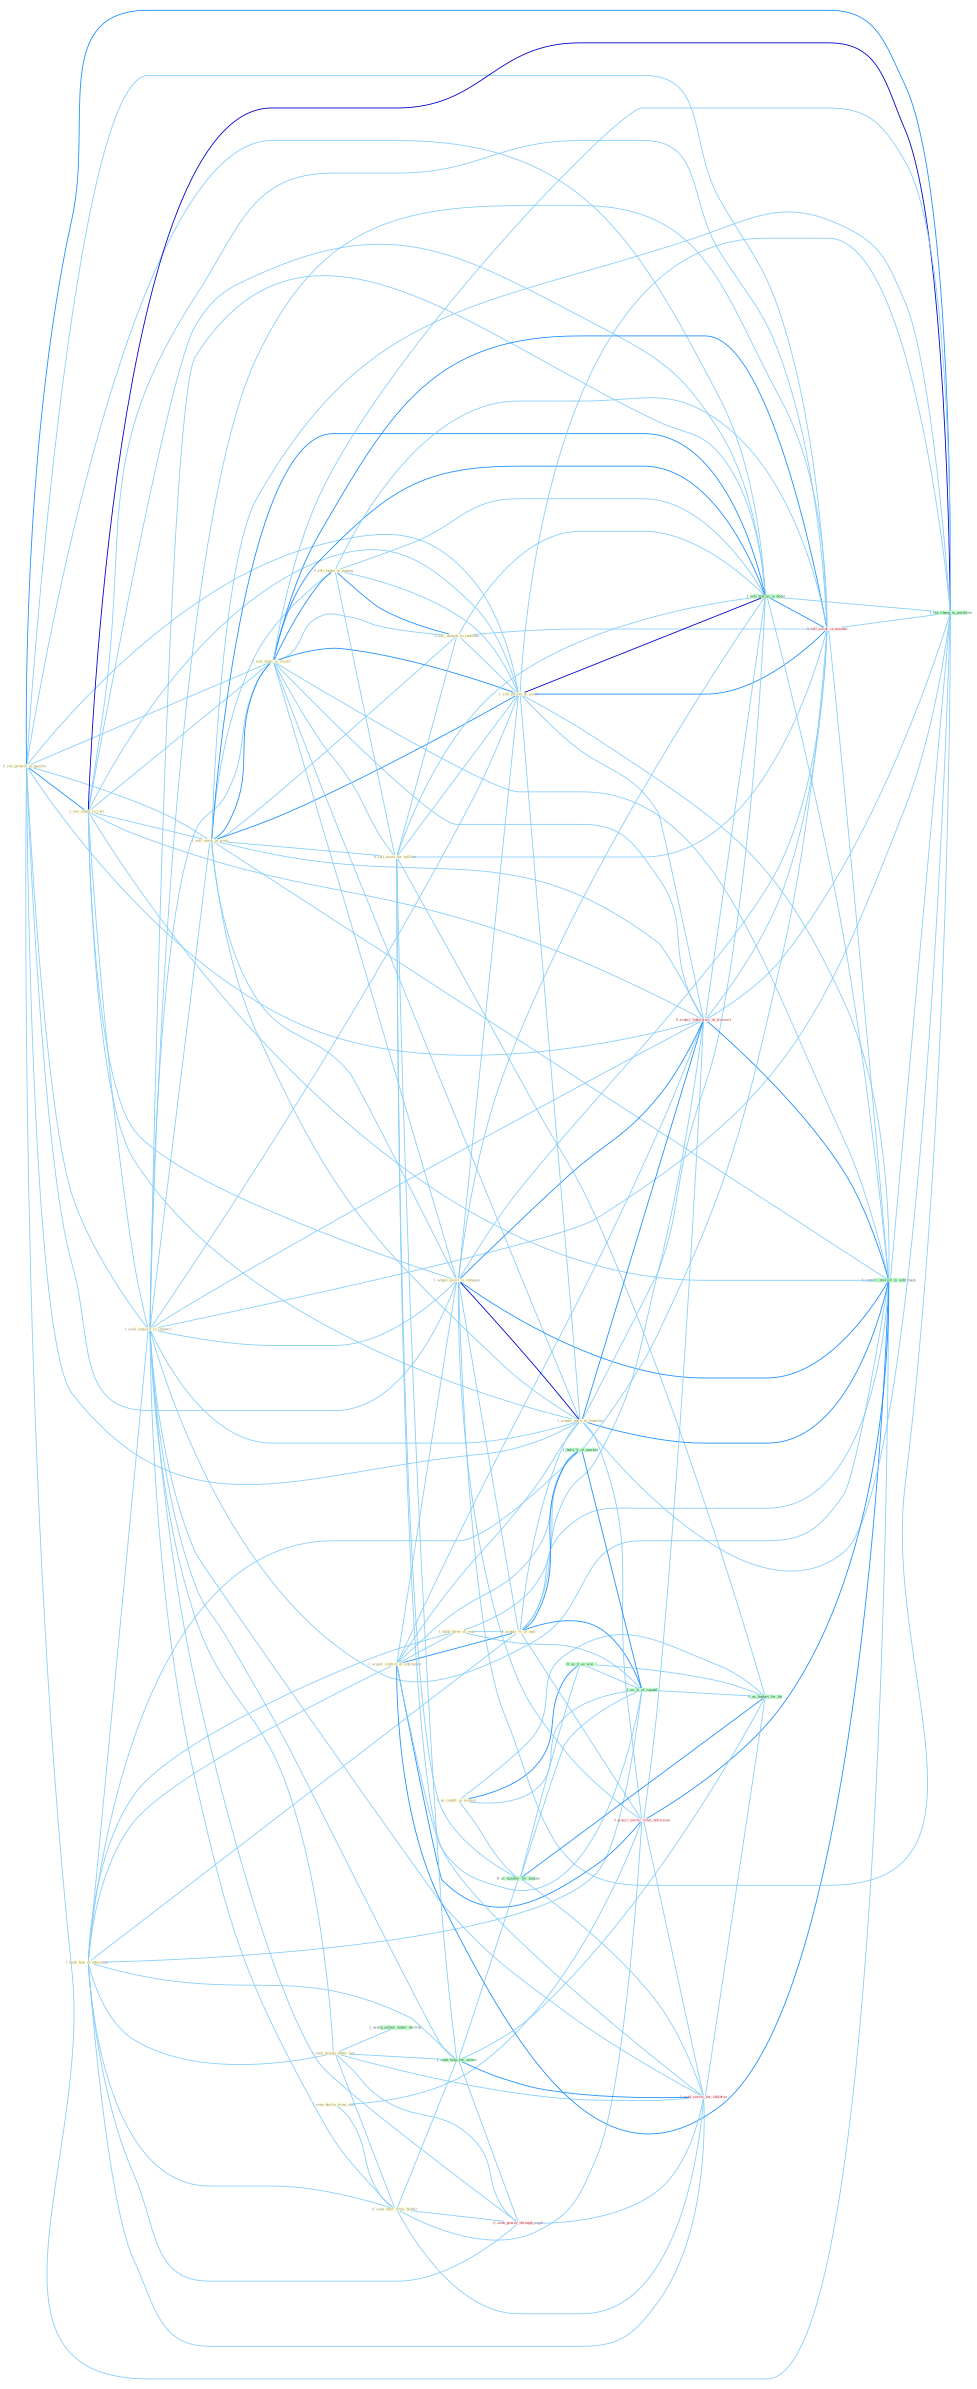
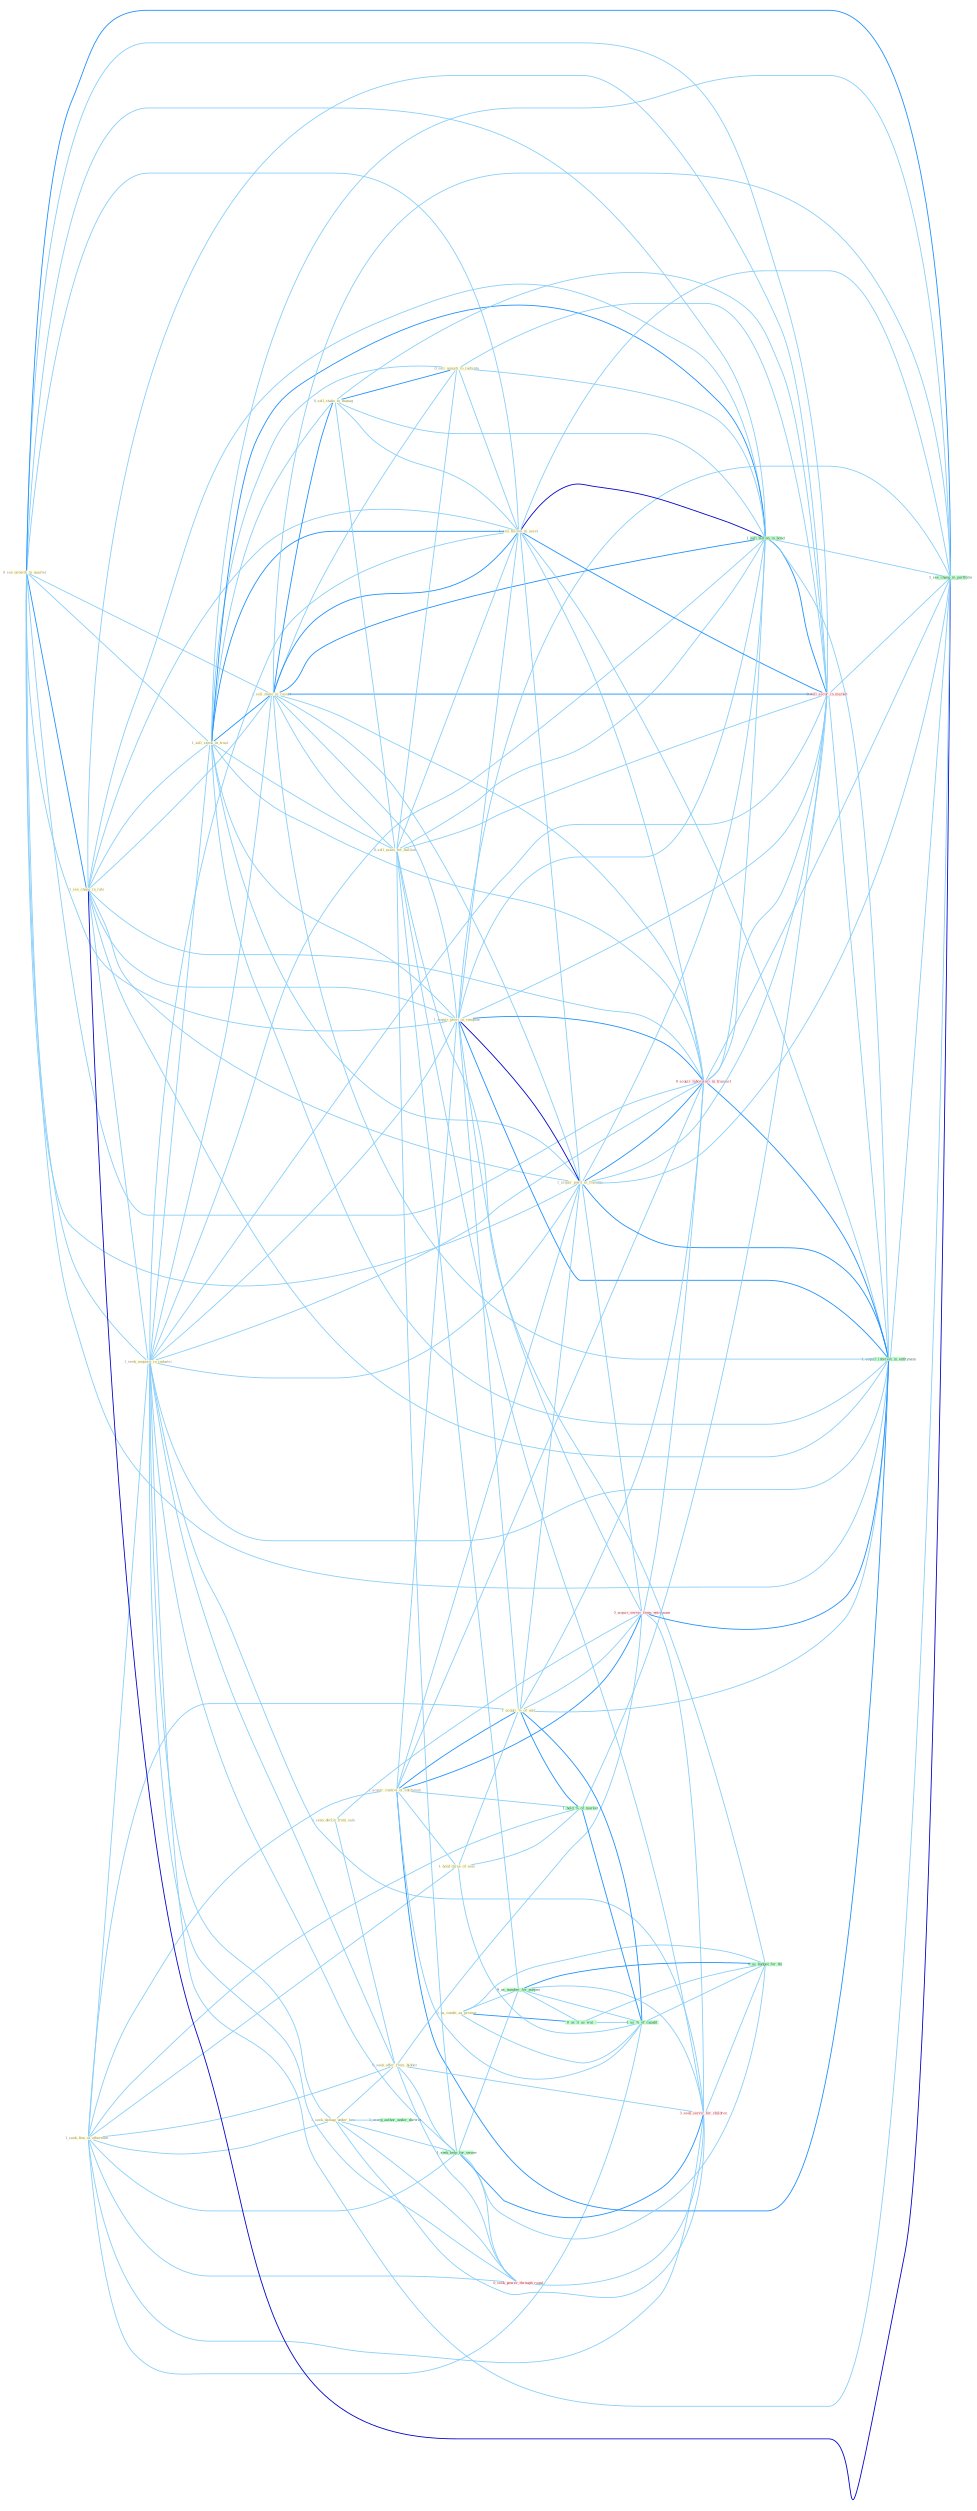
none -> (773, 978)
